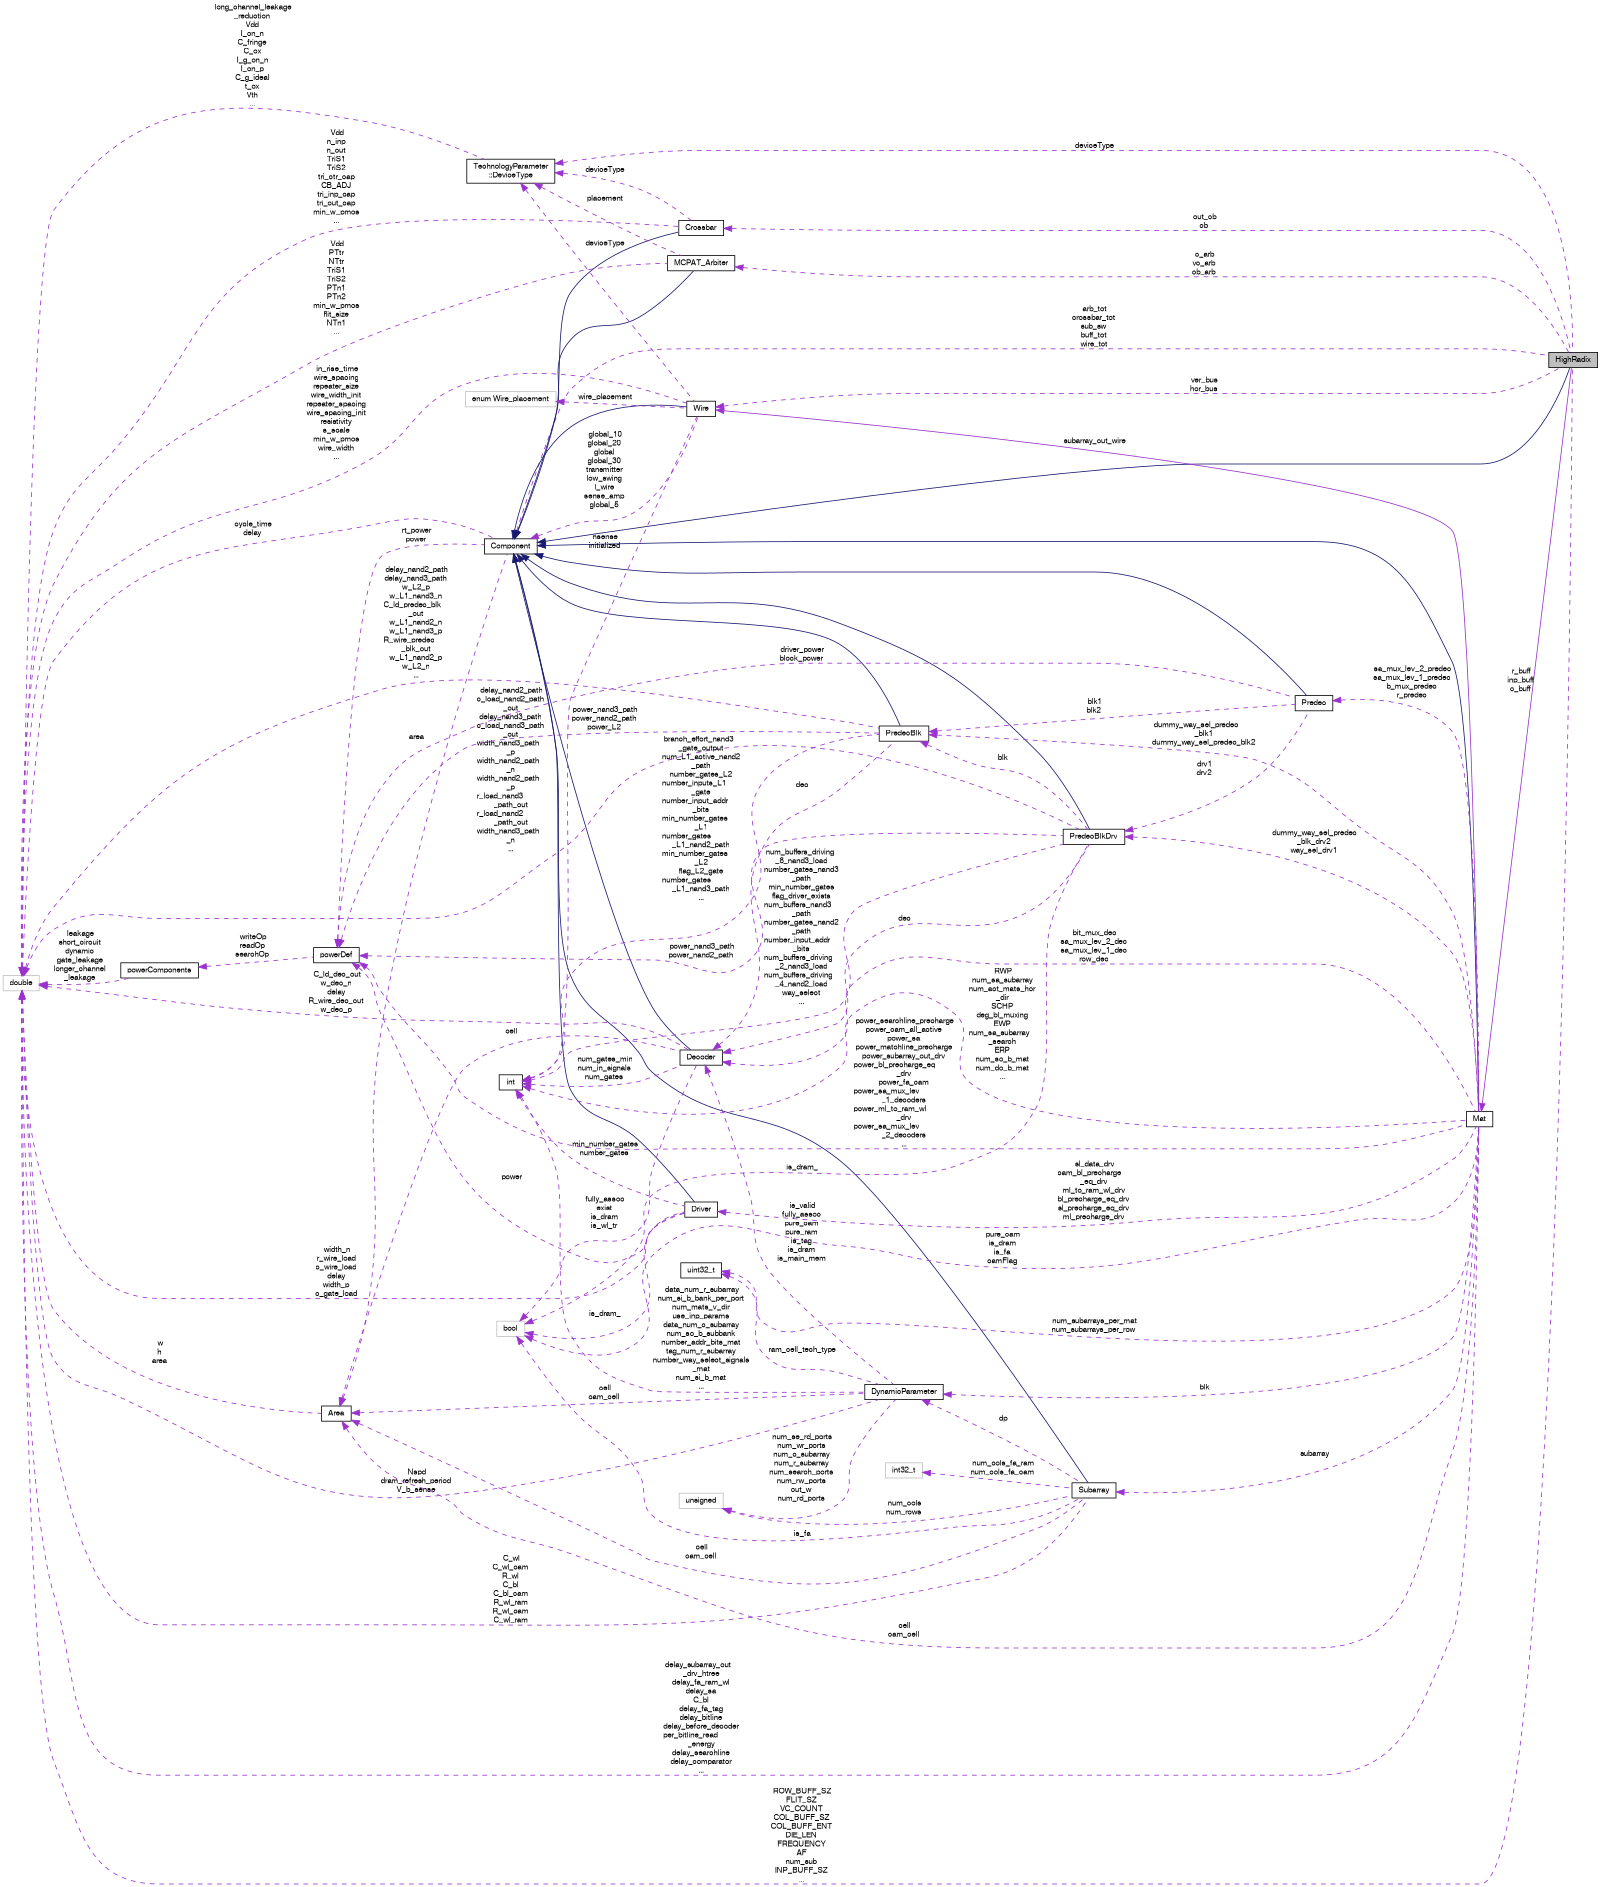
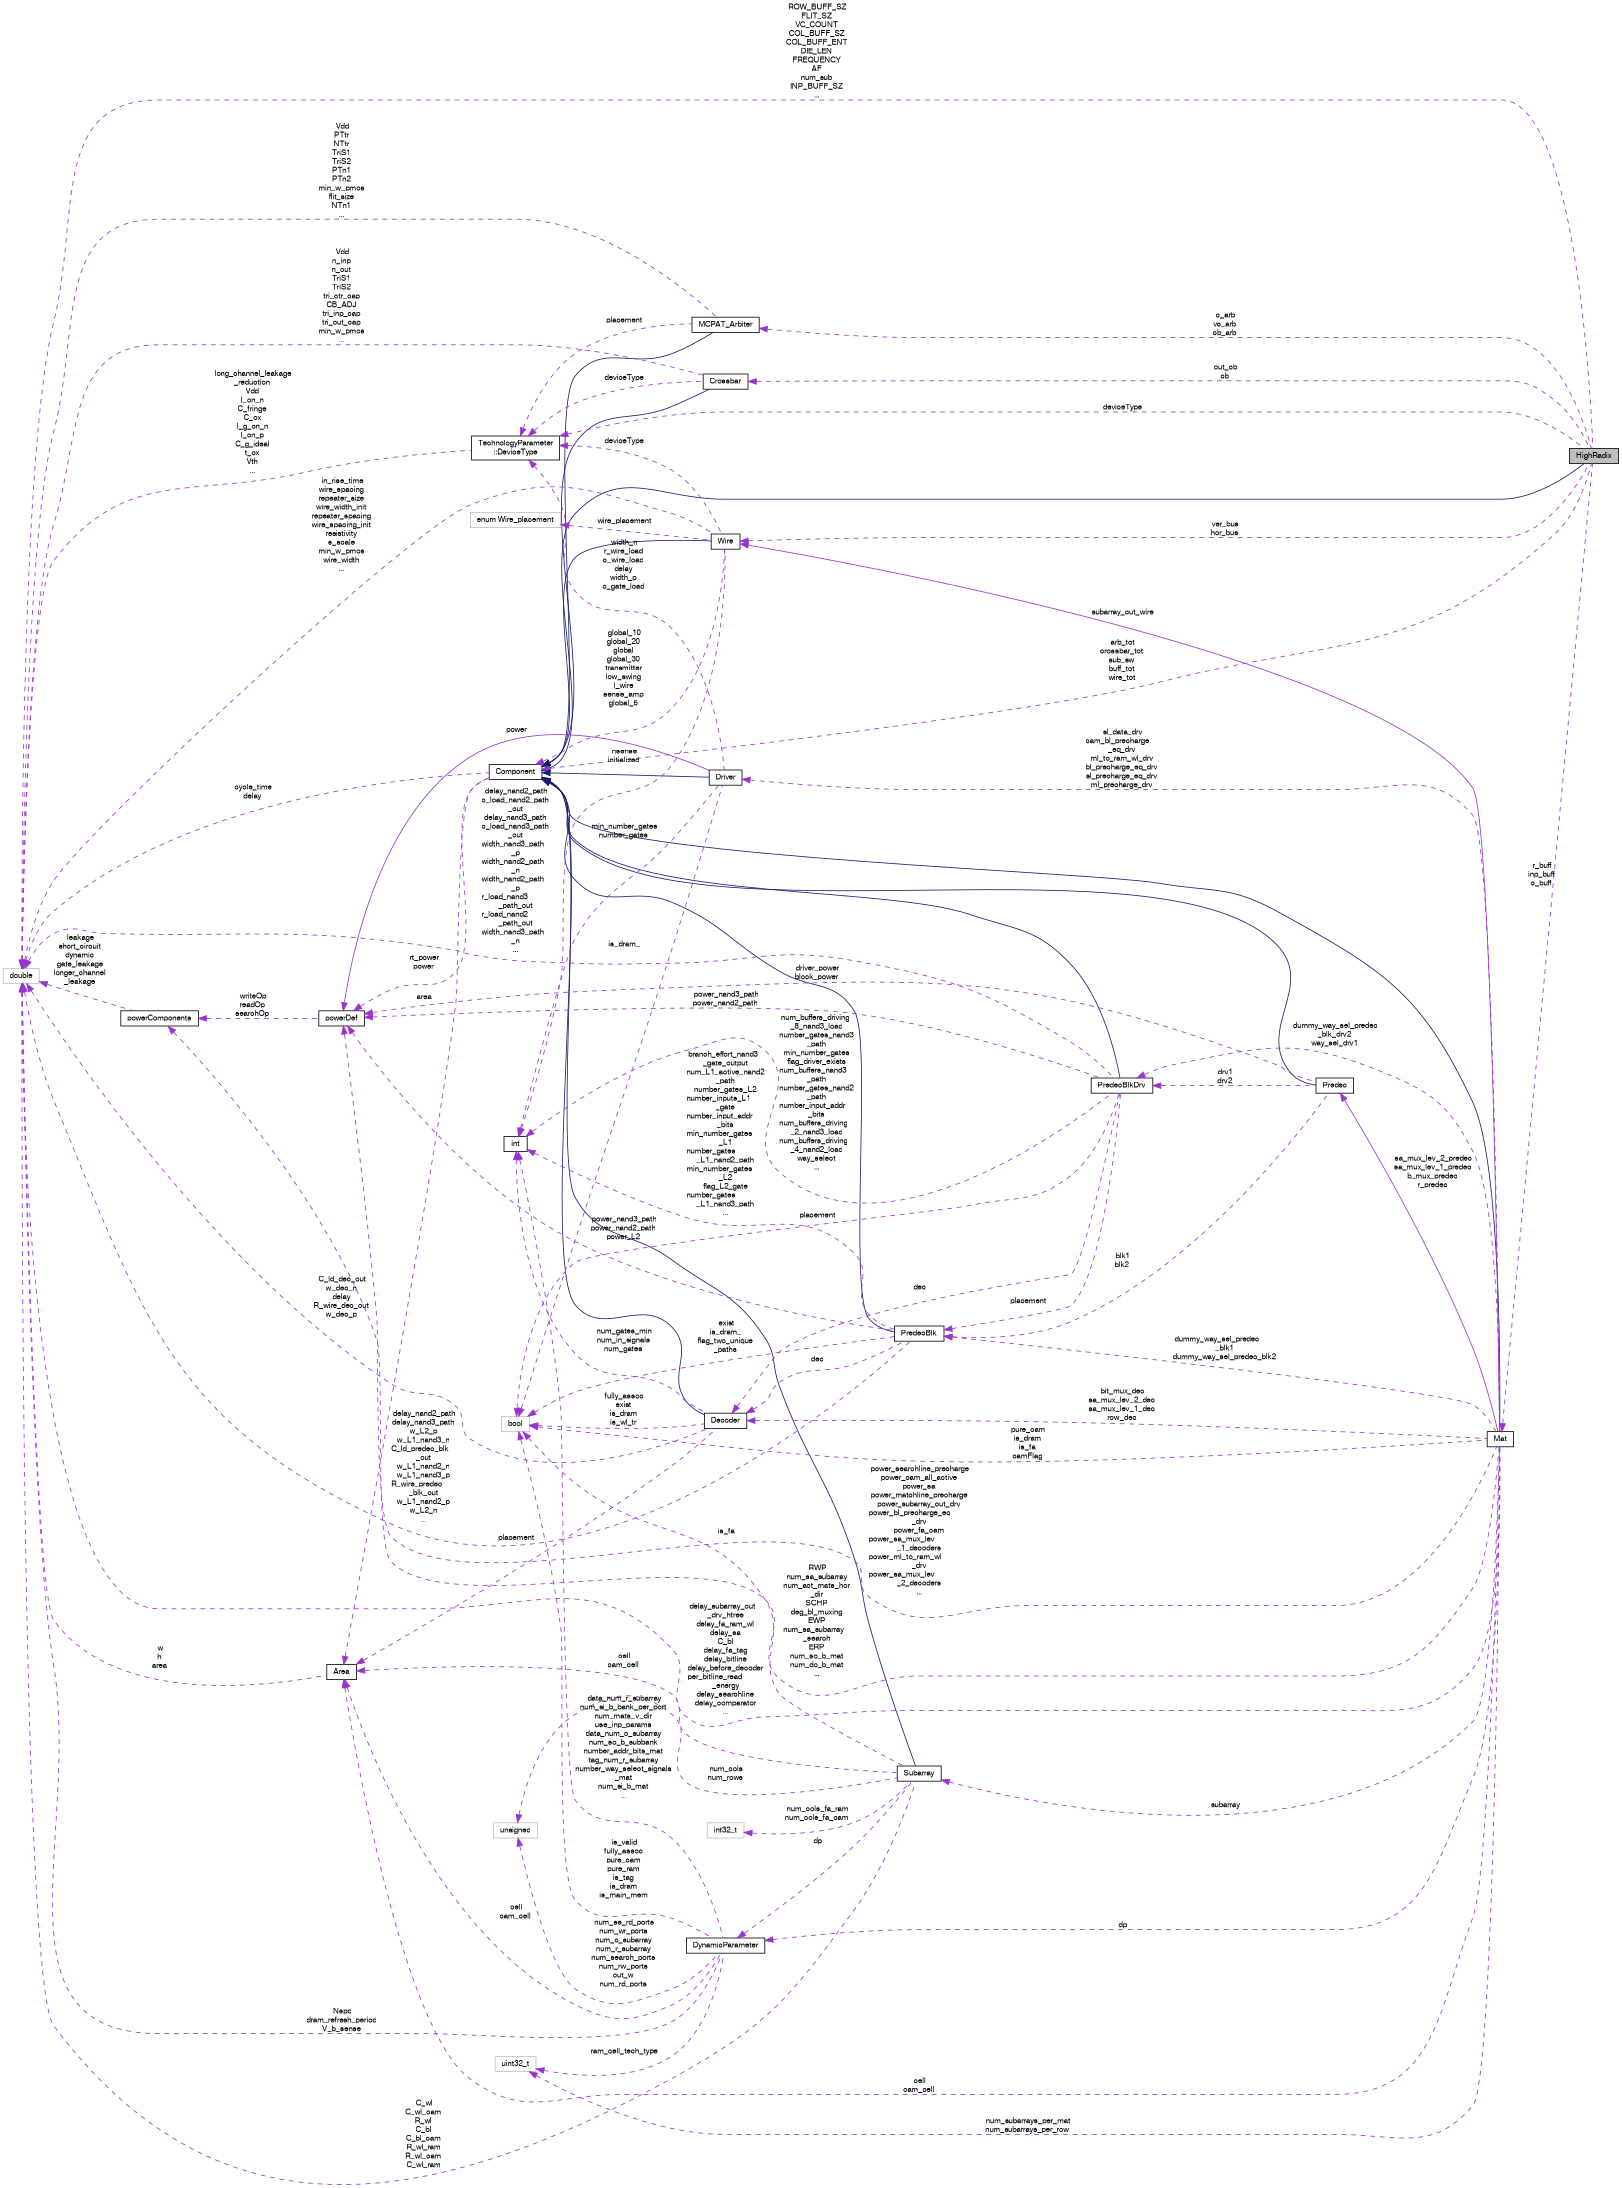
(1527, 736) -> (1548, 943)
(1459, 749) -> (1433, 1261)
(1002, 758) -> (1028, 1301)
(511, 1032) -> (516, 1538)
(961, 1054) -> (714, 1581)
(802, 1168) -> (817, 1216)
(474, 1190) -> (456, 768)
(759, 1253) -> (562, 1742)
(701, 1270) -> (516, 2064)
(261, 1298) -> (631, 612)
none -> (711, 1363)
(1204, 1388) -> (1122, 1925)
